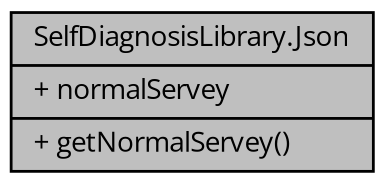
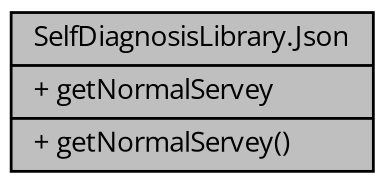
(132, 91) -> (155, 91)
